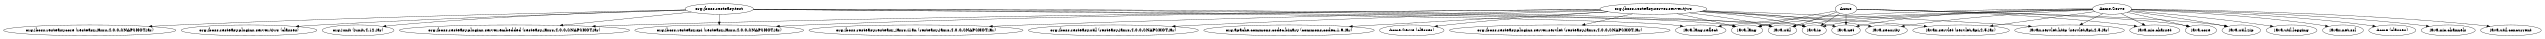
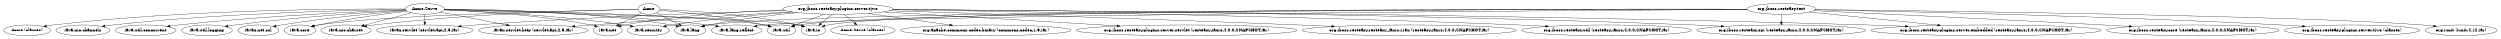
(1653, 9) -> (838, 9)
(2241, 30) -> none
